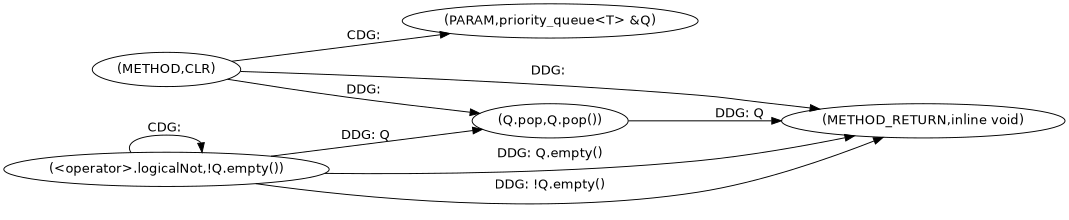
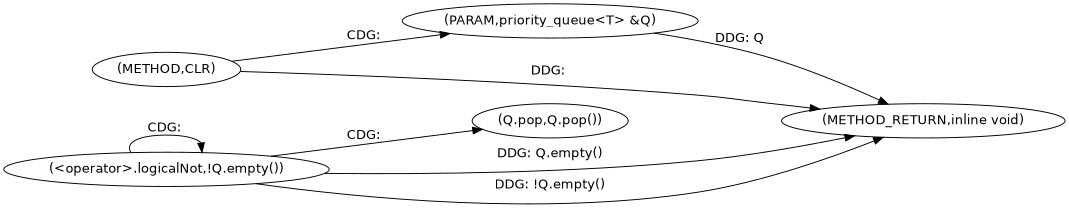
(348, 97) -> none
(700, 121) -> (769, 58)
(366, 136) -> (366, 136)
